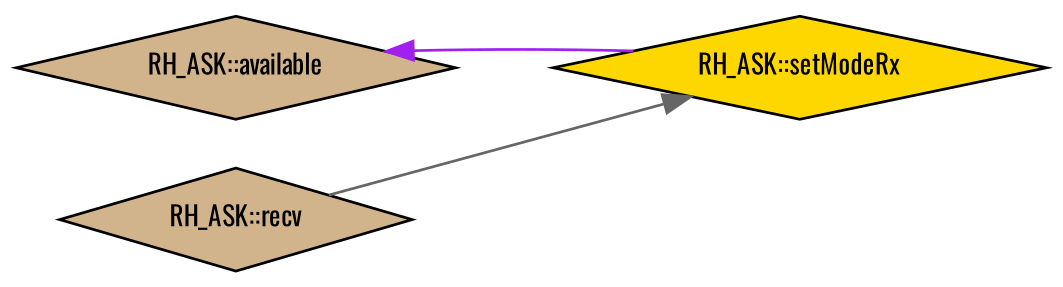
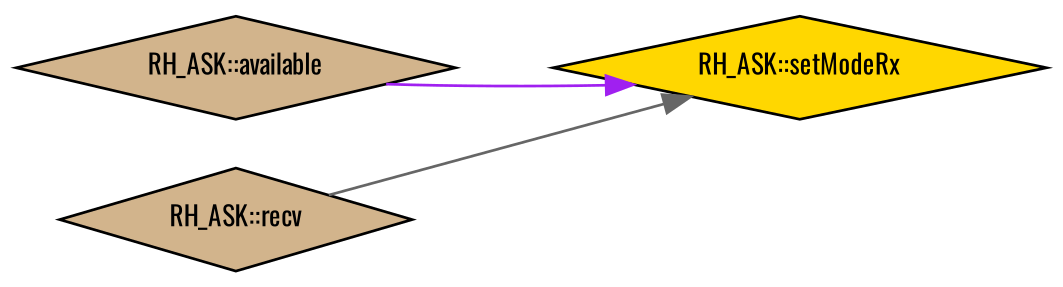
(523, 49) -> (496, 86)
